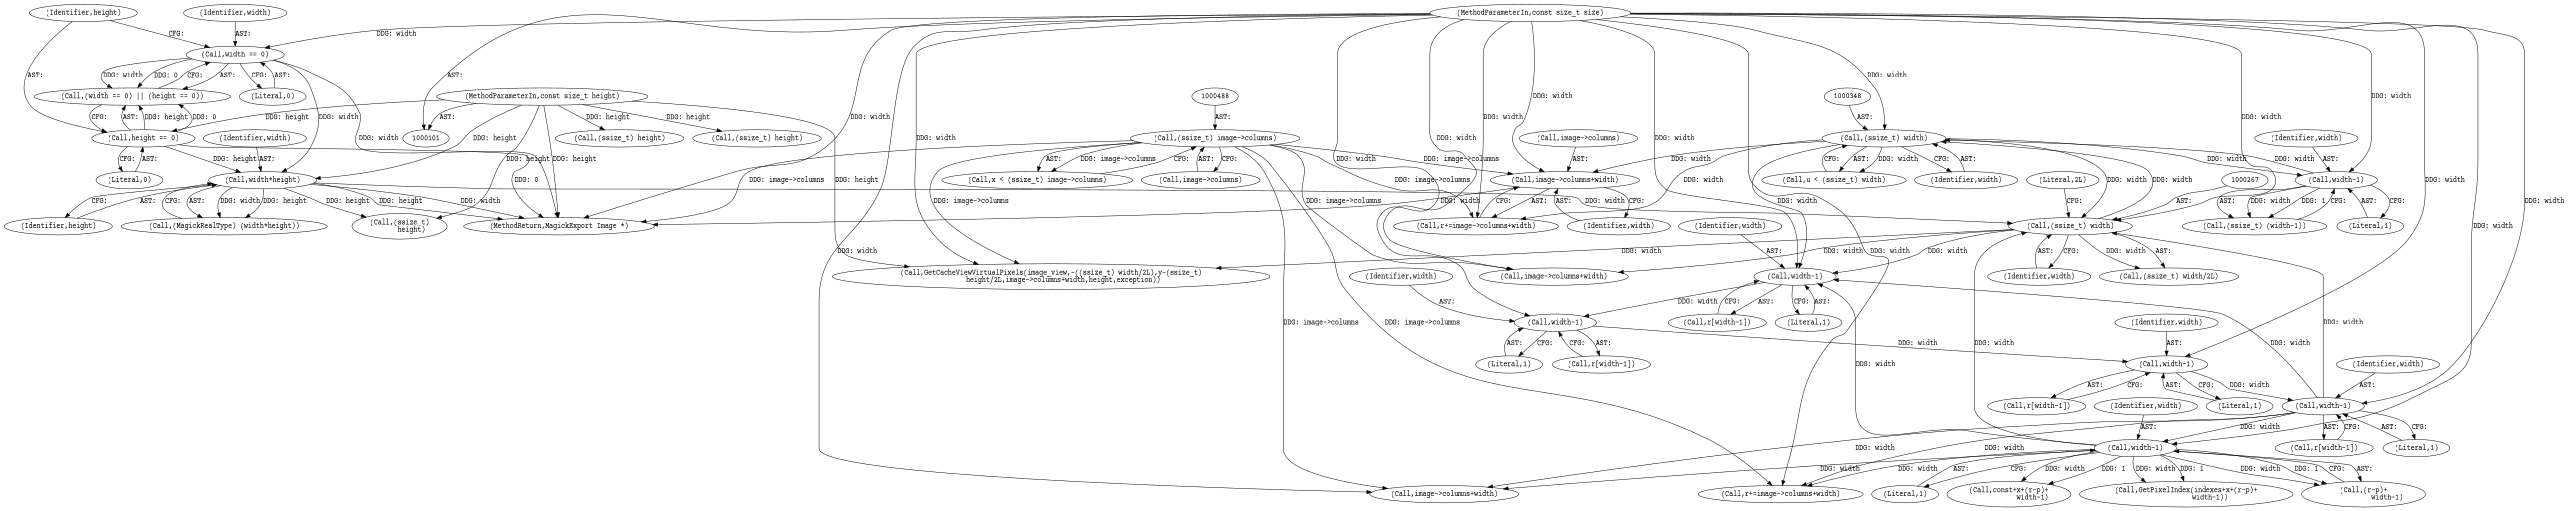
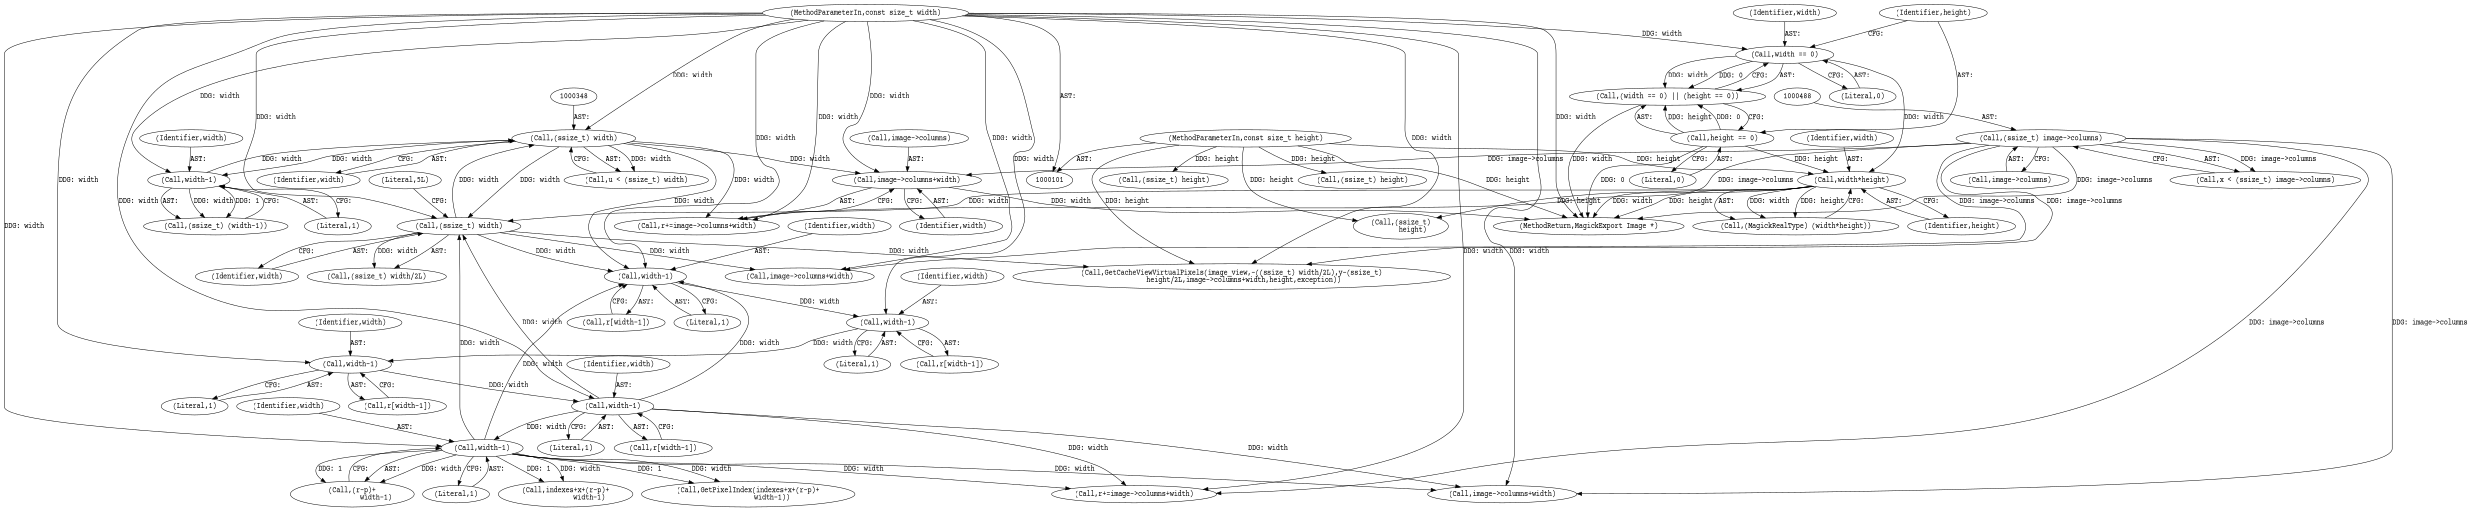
(1530, 13) -> (865, 13)
(310, 109) -> none
(397, 153) -> (1580, 145)
(2063, 180) -> (405, 180)
(2245, 180) -> none
(2009, 494) -> (566, 494)
